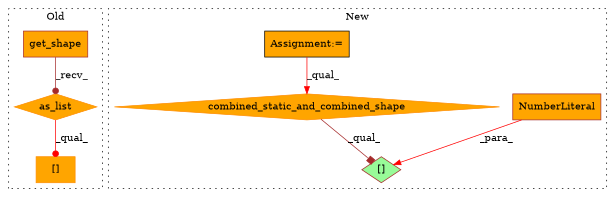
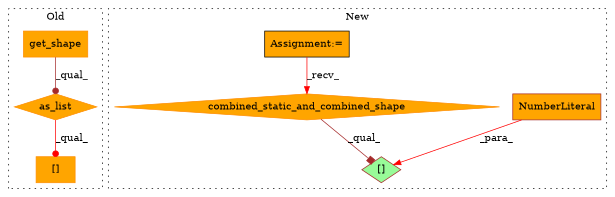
(56, 44) -> (56, 44)
(72, 75) -> (72, 75)
(323, 75) -> (323, 75)
